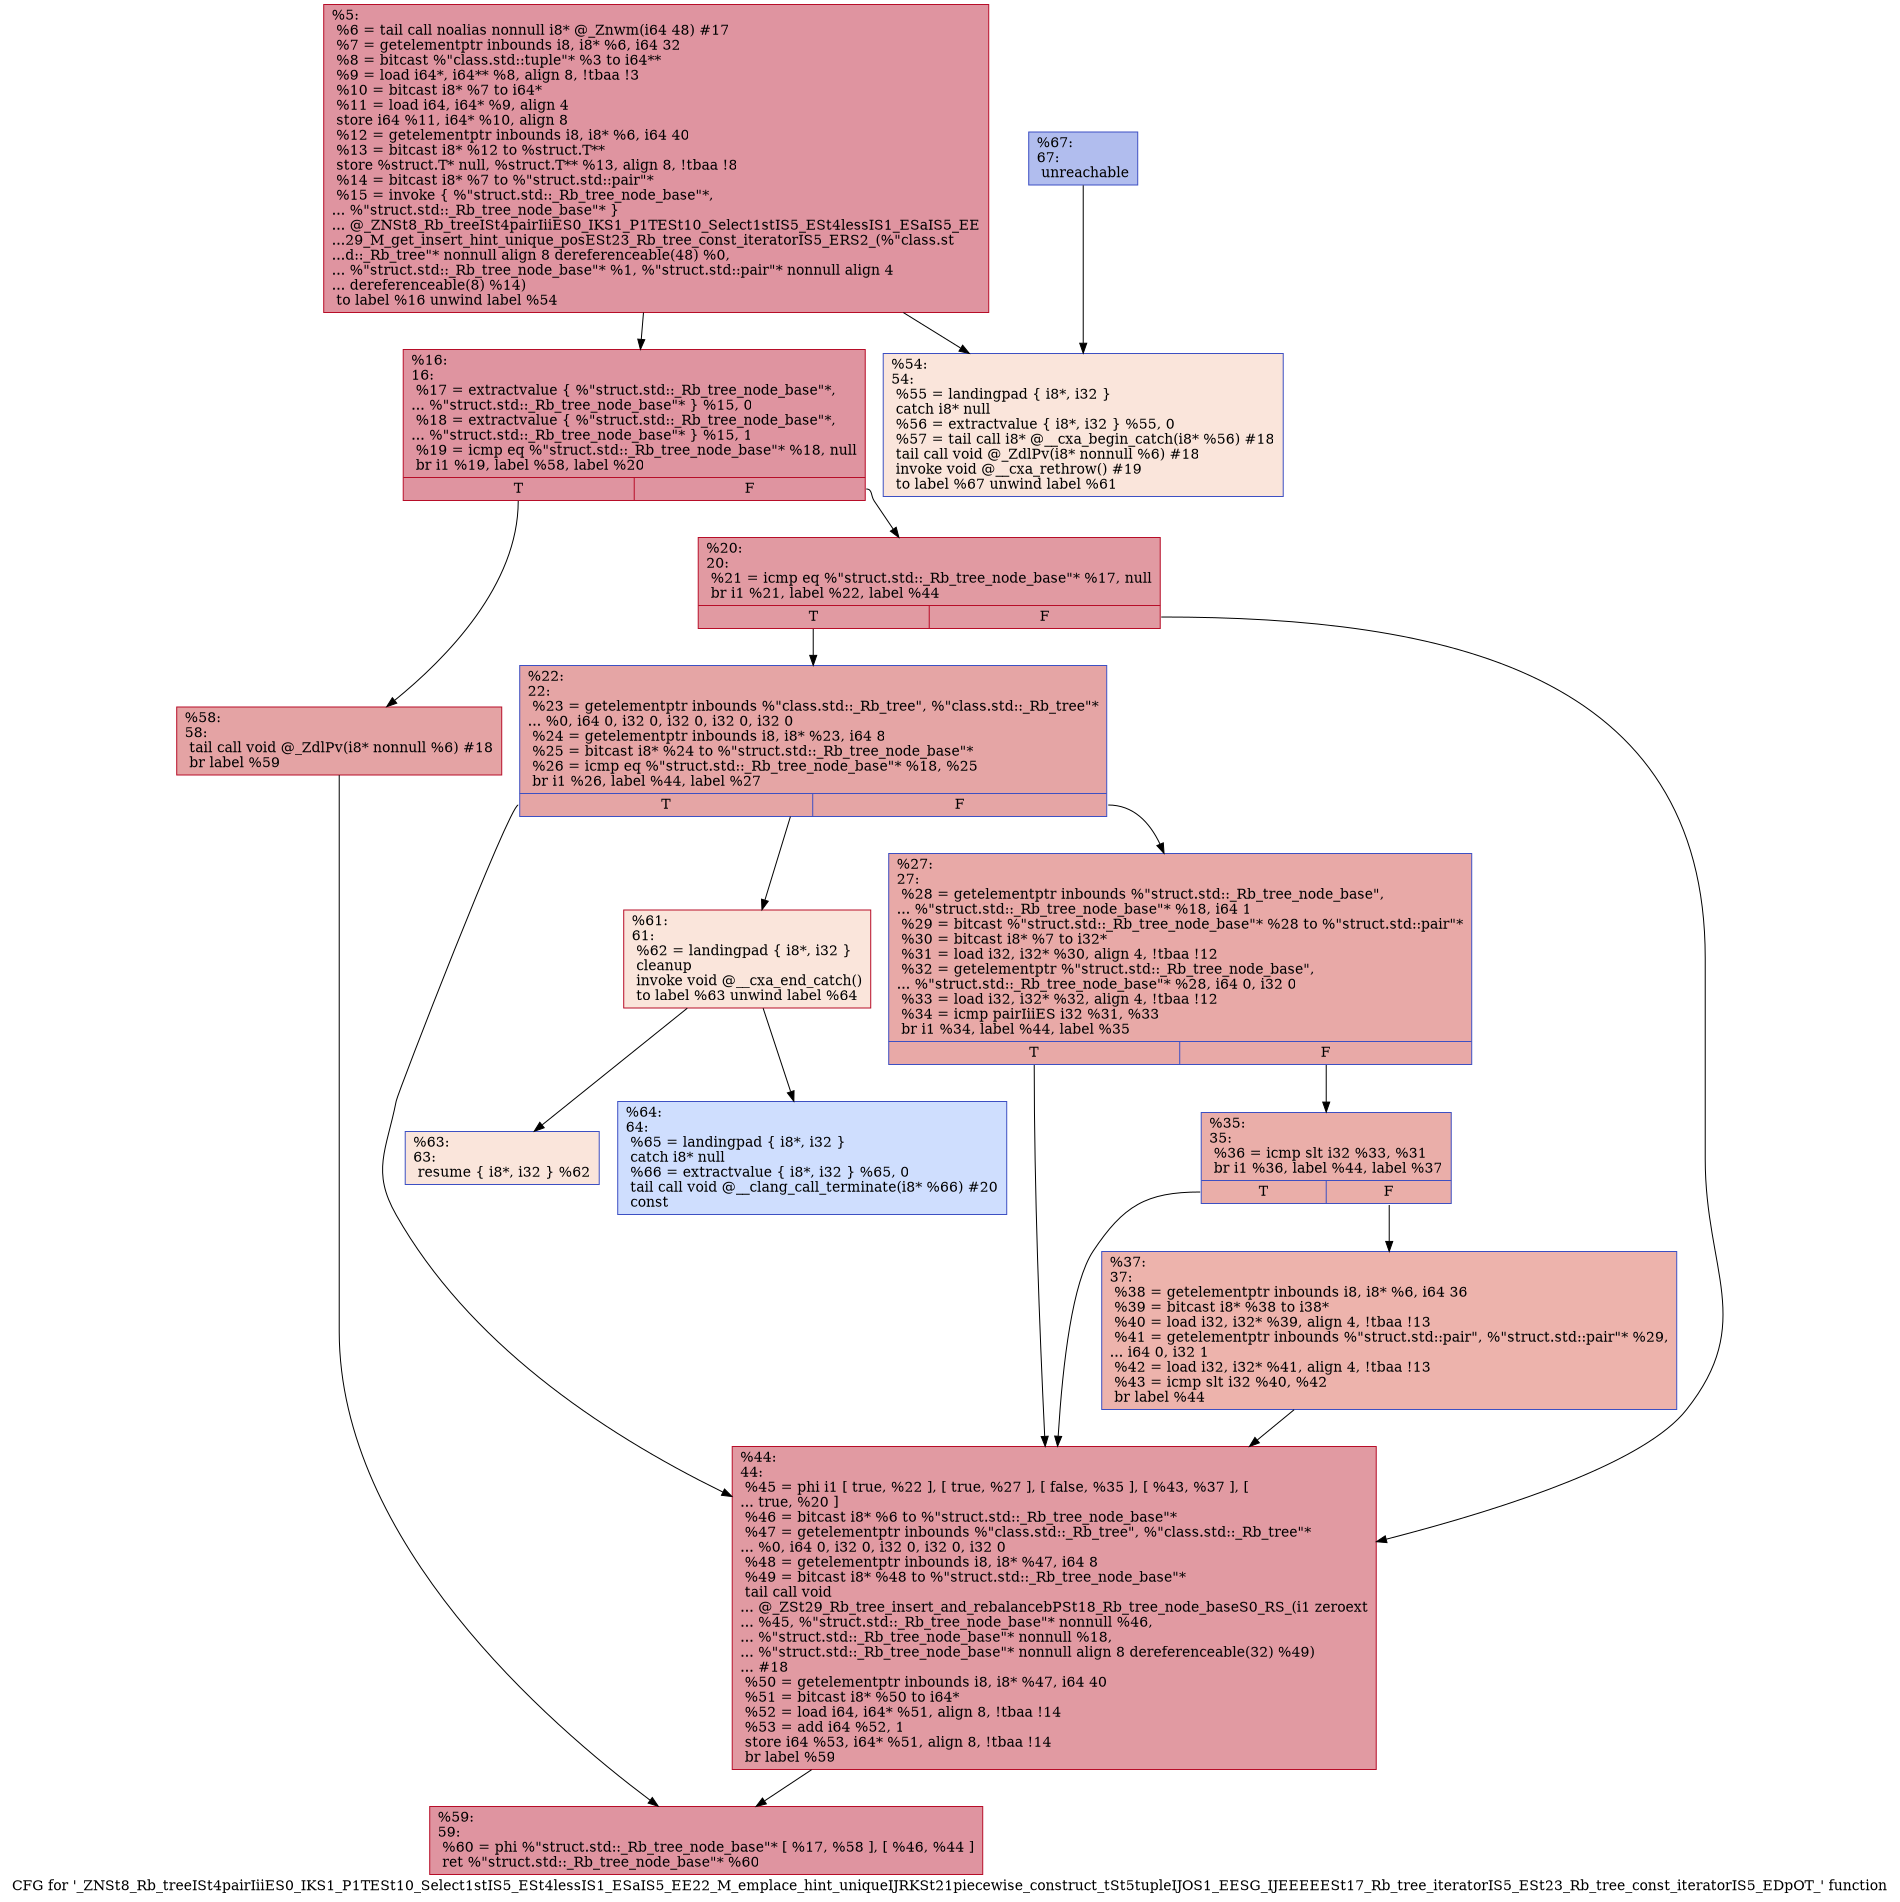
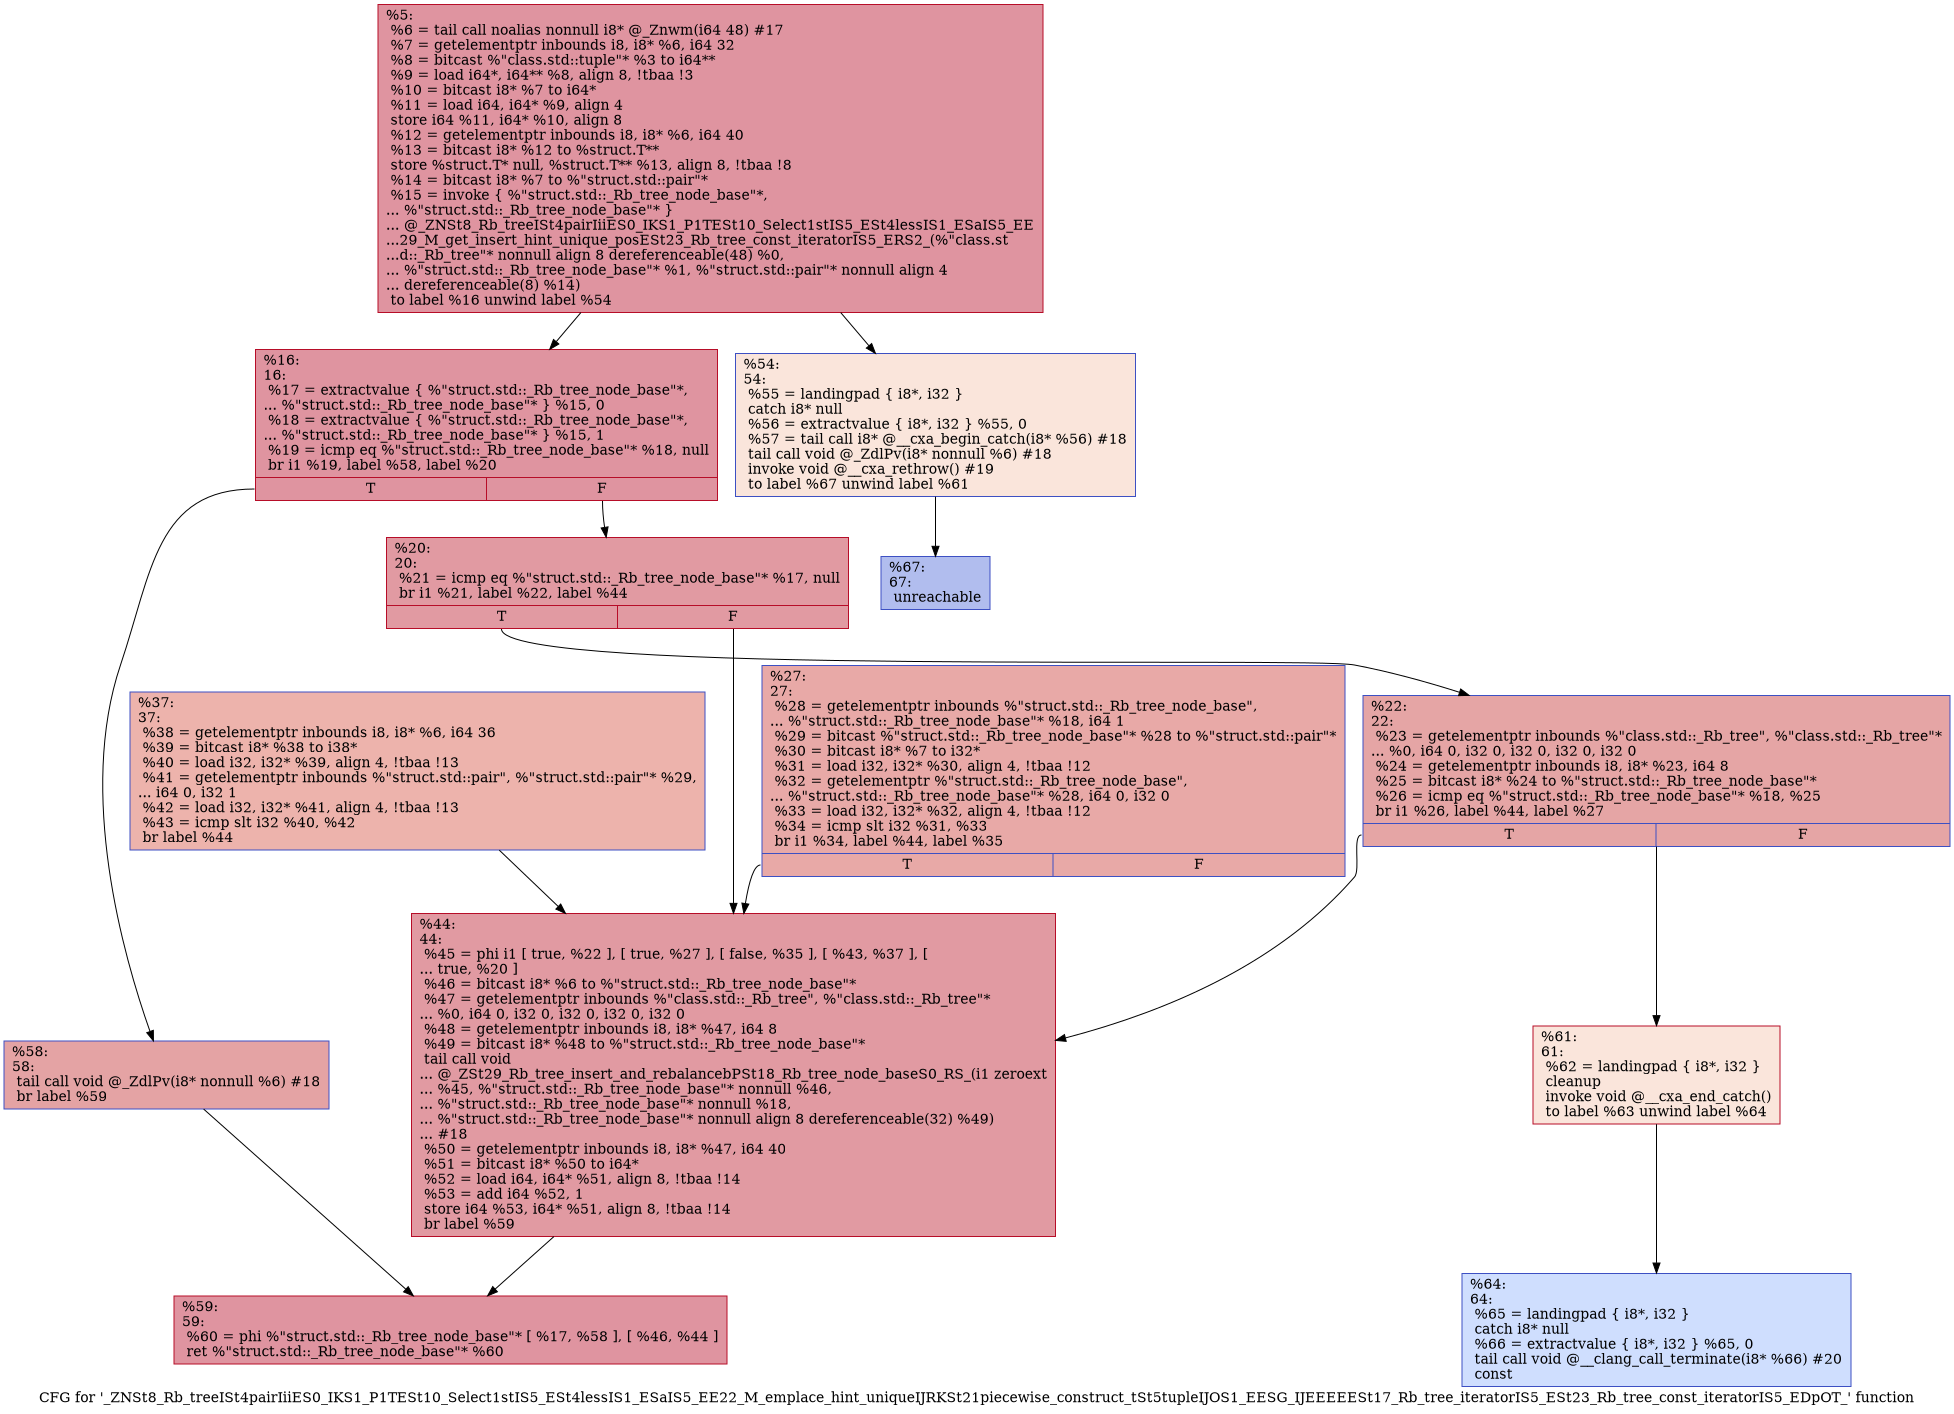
(1083, 264) -> (936, 521)
(339, 741) -> (166, 1075)
(1140, 817) -> none
(1028, 1014) -> (879, 826)
(502, 1158) -> none
(1326, 1158) -> none
